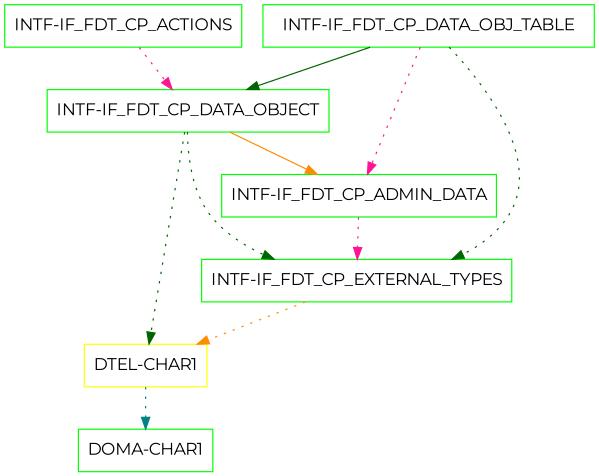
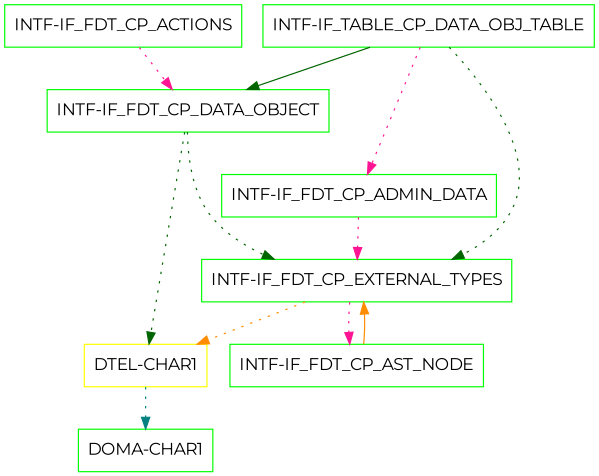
(429, 26) -> (429, 26)
(268, 151) -> none
none -> (357, 366)
